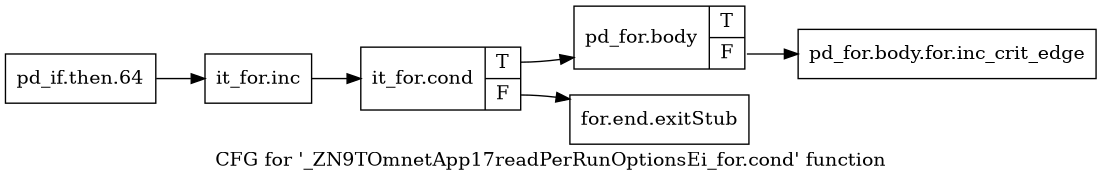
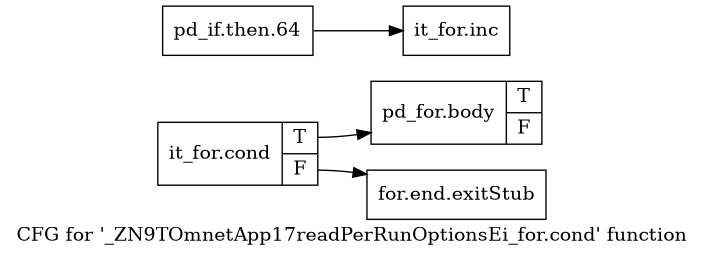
(947, 54) -> none
(329, 79) -> none
